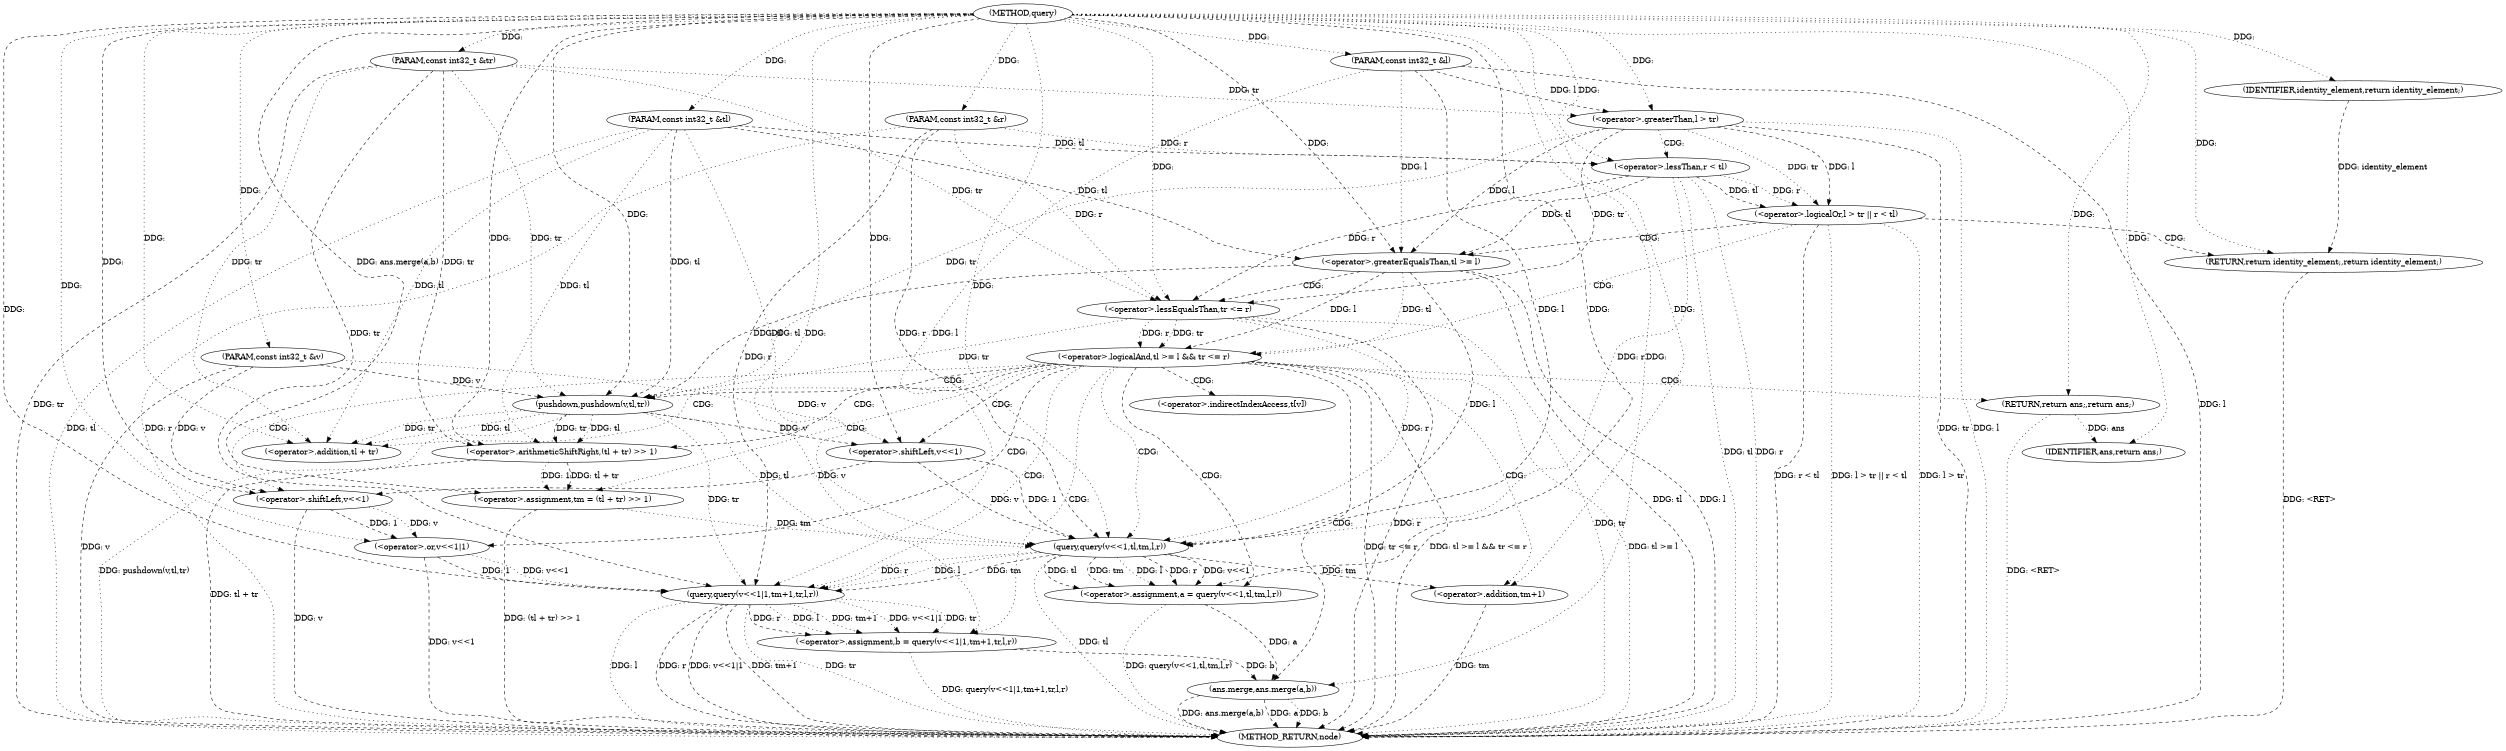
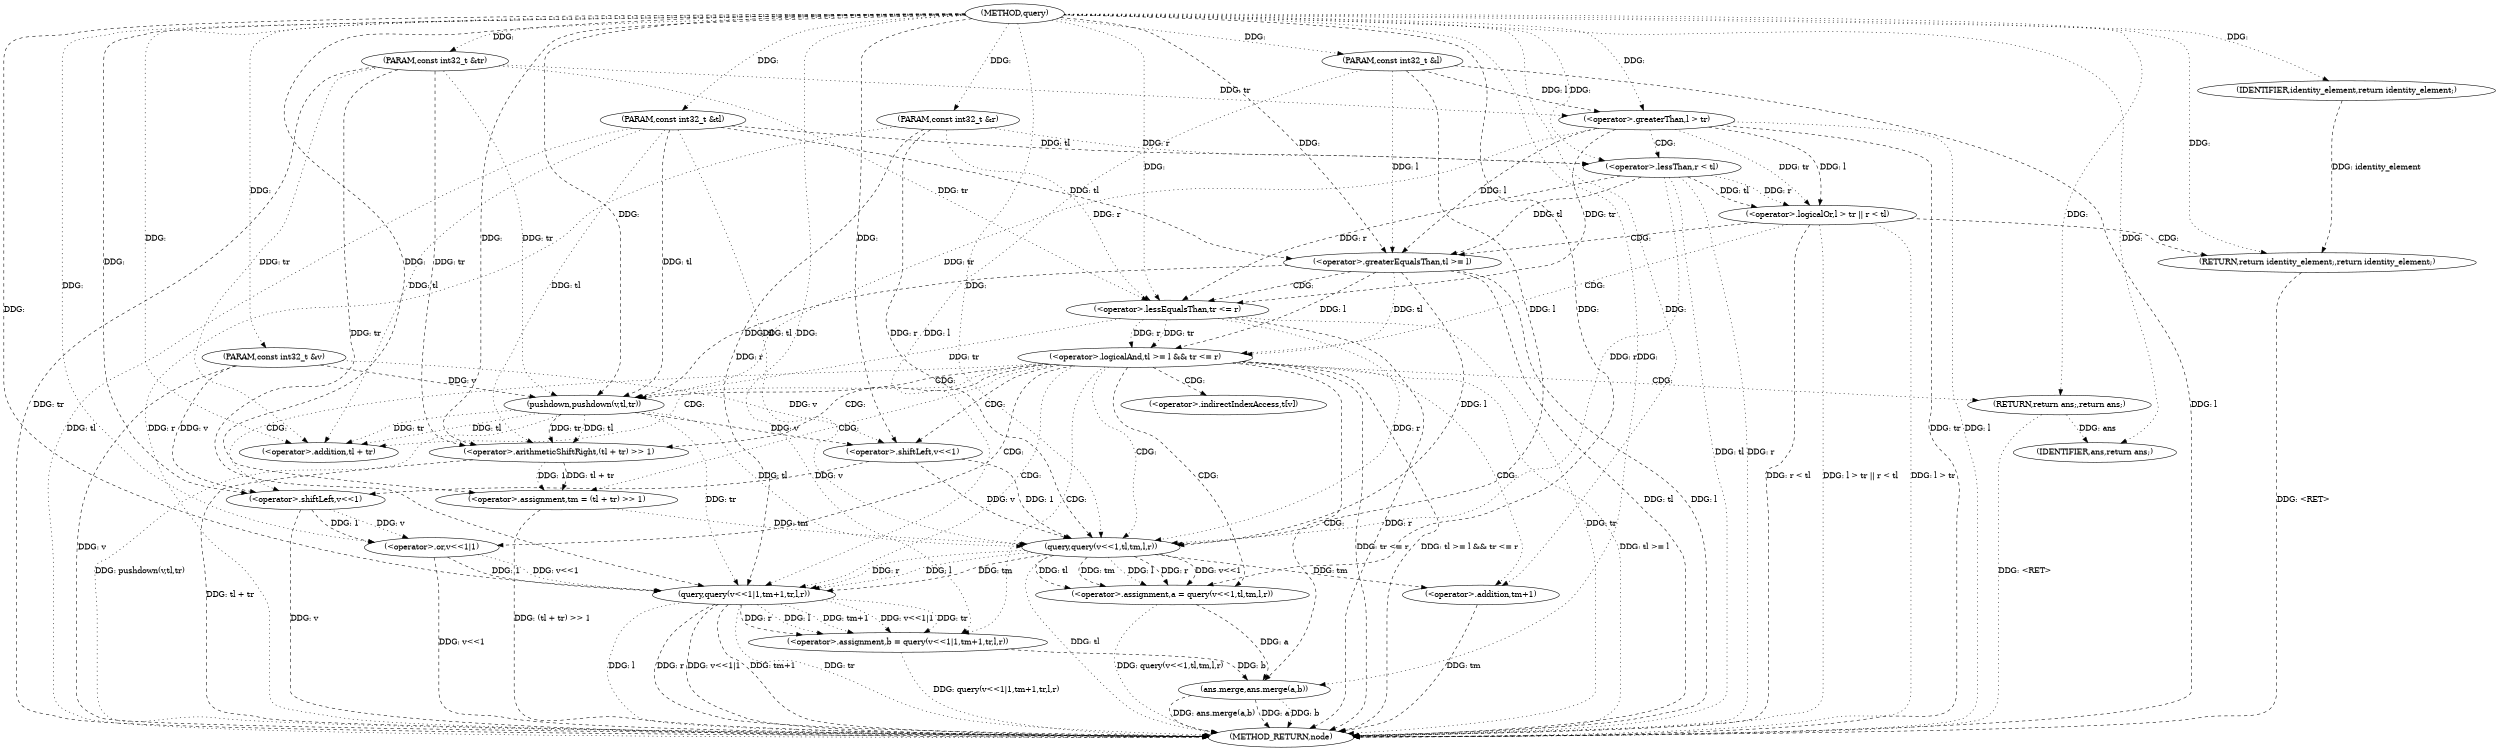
(398, 263) -> (416, 263)
